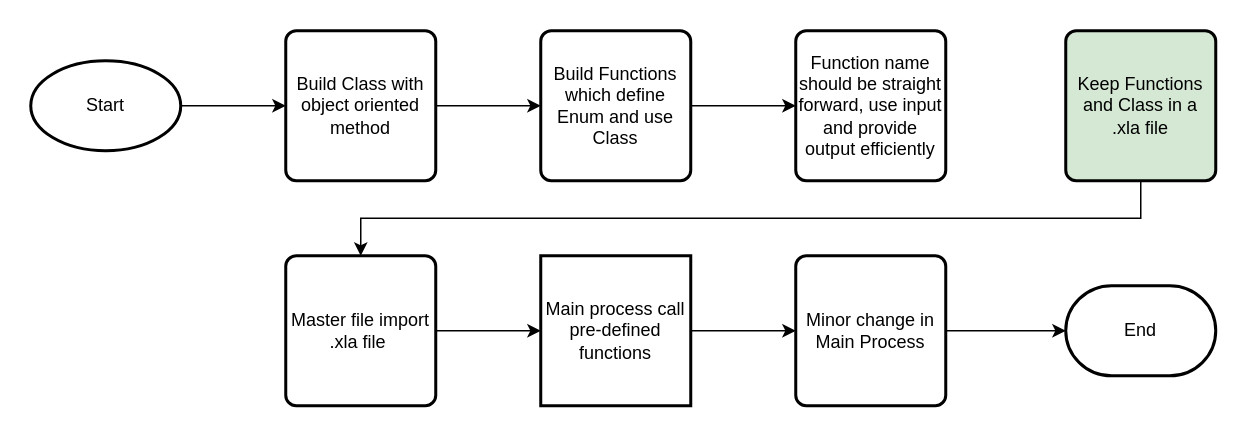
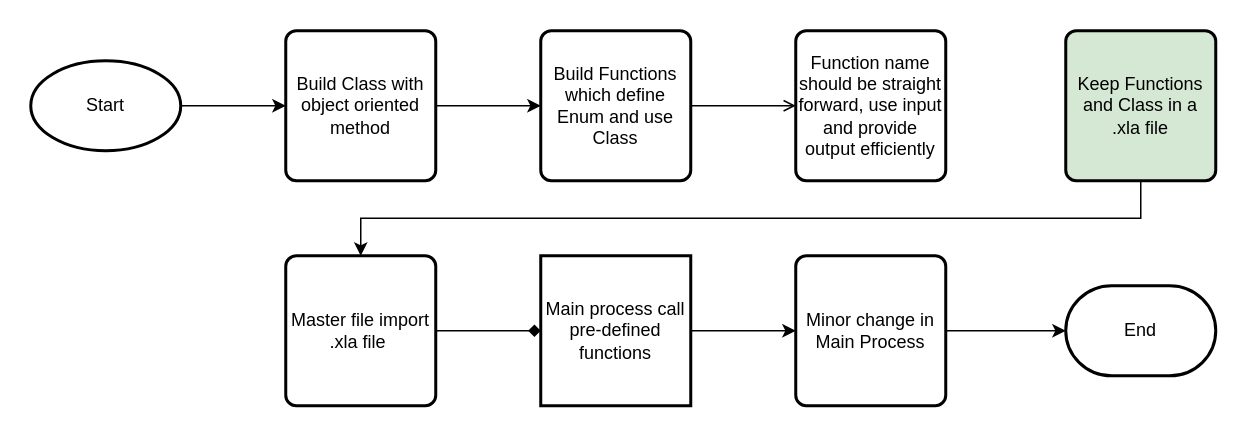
(784, 106) -> (786, 106)
(529, 331) -> (528, 331)
